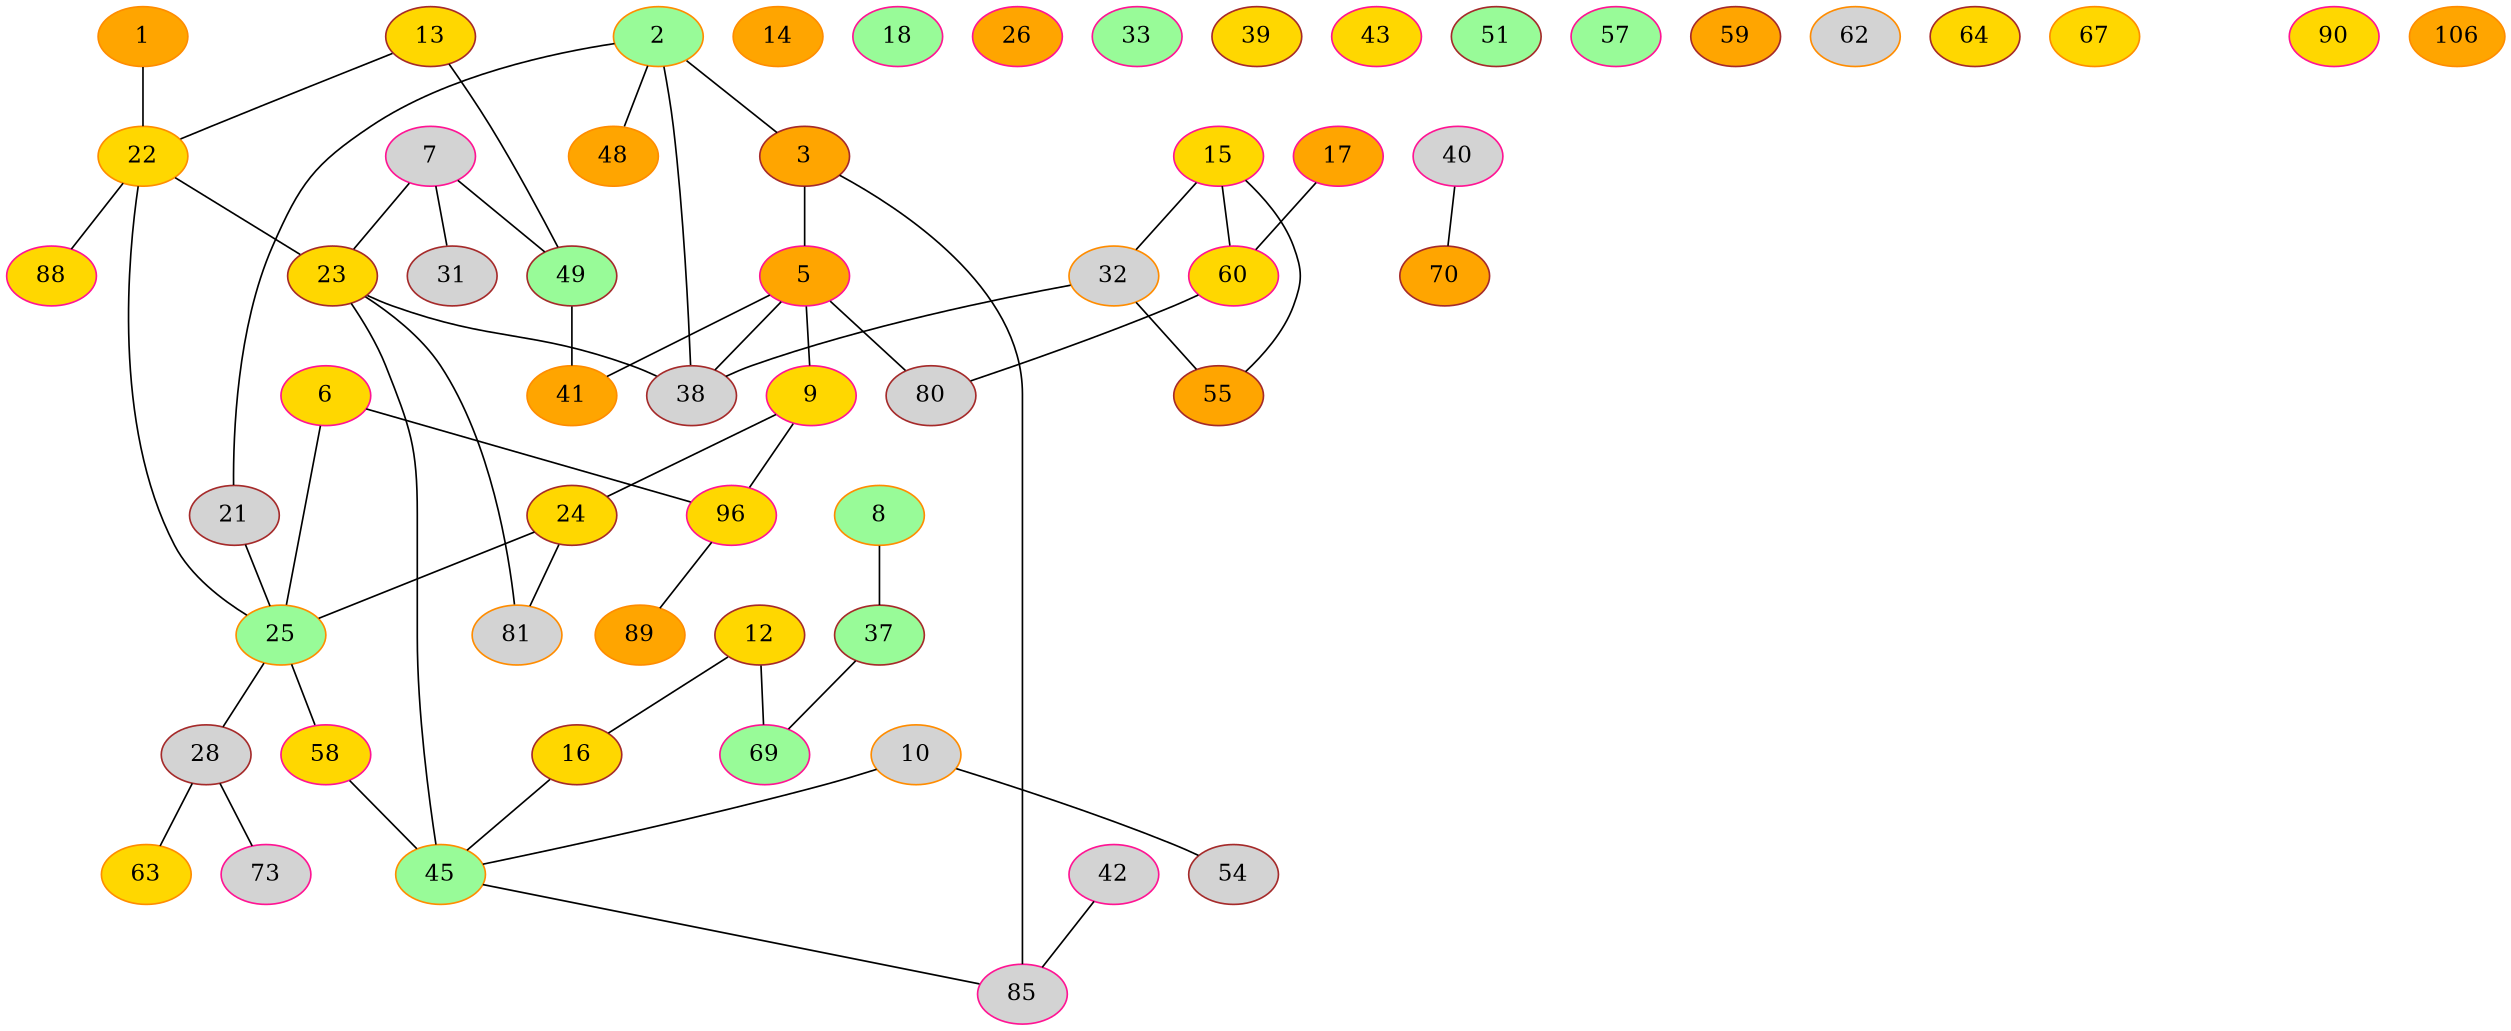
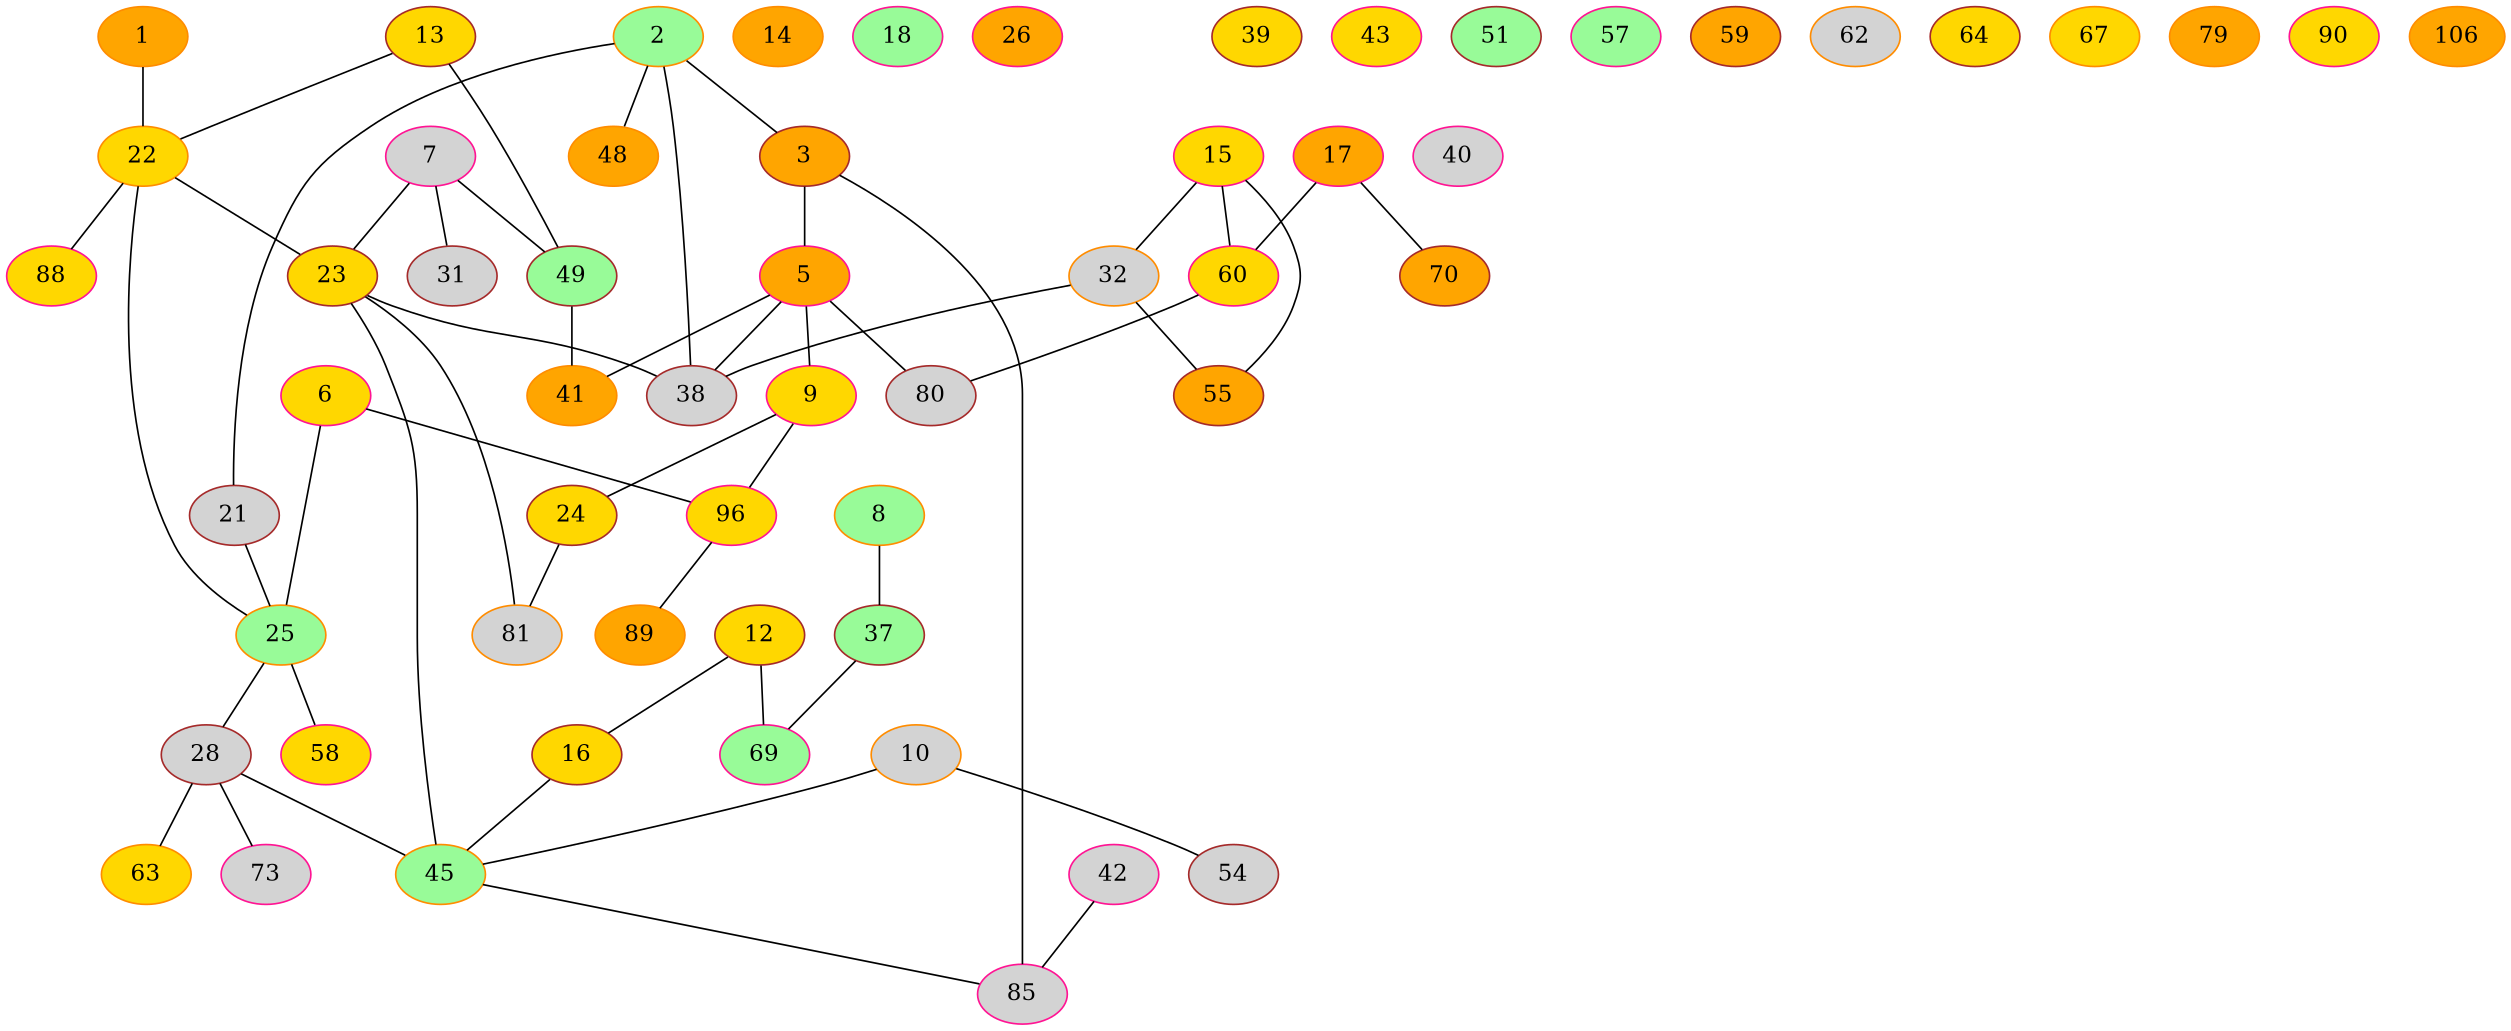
(1137, 37) -> none
none -> (2214, 37)
(1451, 216) -> (1392, 216)
(432, 573) -> none
(383, 815) -> (323, 815)
